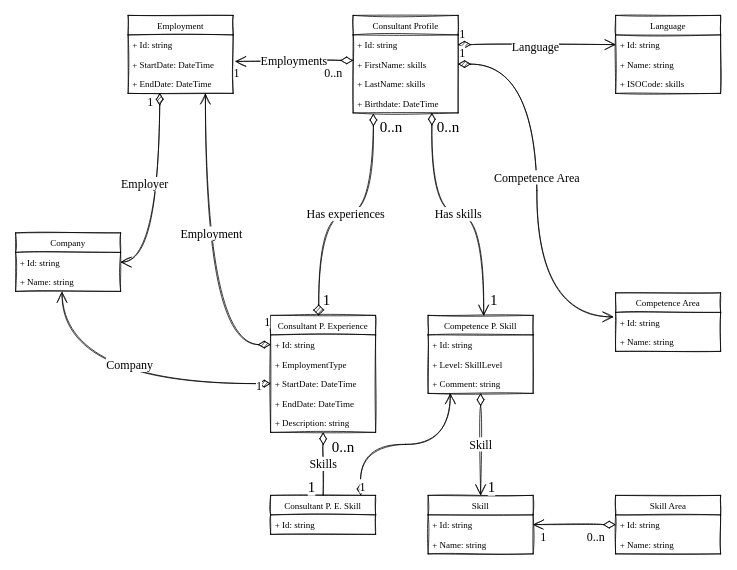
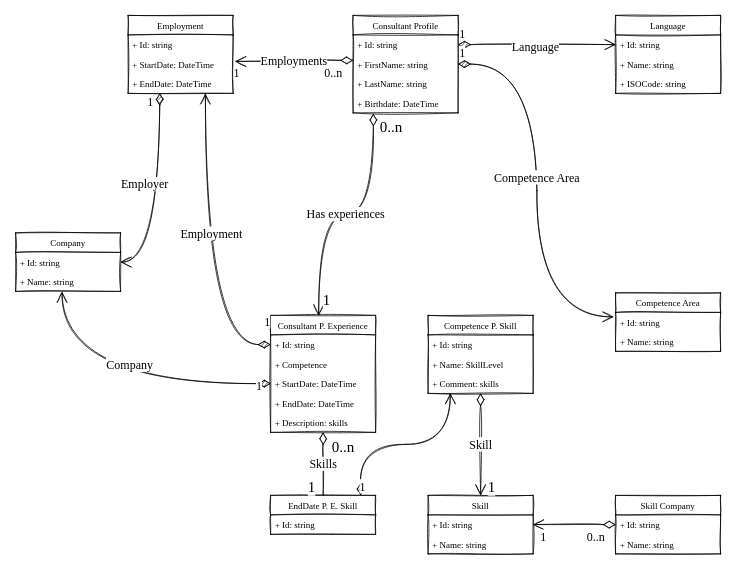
(397, 65) -> (399, 65)
(395, 84) -> (398, 84)
(655, 84) -> (658, 84)
(461, 215) -> none
(318, 304) -> (319, 307)
(312, 365) -> (304, 365)
(471, 365) -> (469, 365)
(470, 384) -> (468, 384)
(320, 423) -> (318, 423)
(323, 506) -> (323, 506)
(668, 506) -> (668, 506)
